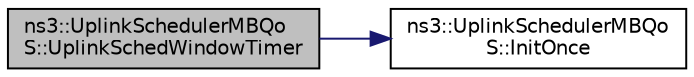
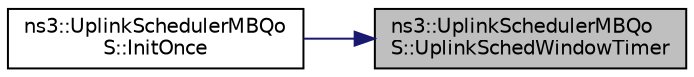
(345, 39) -> (329, 39)
